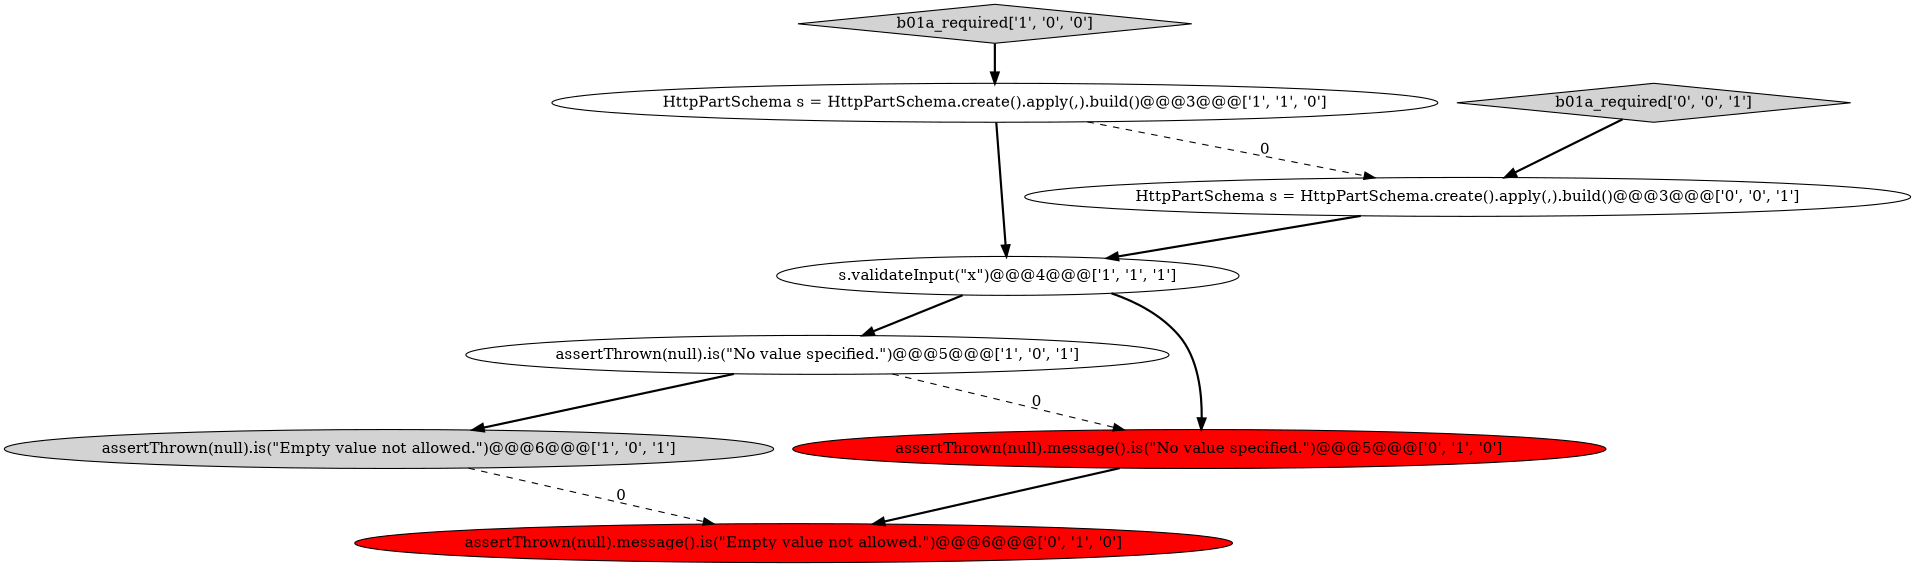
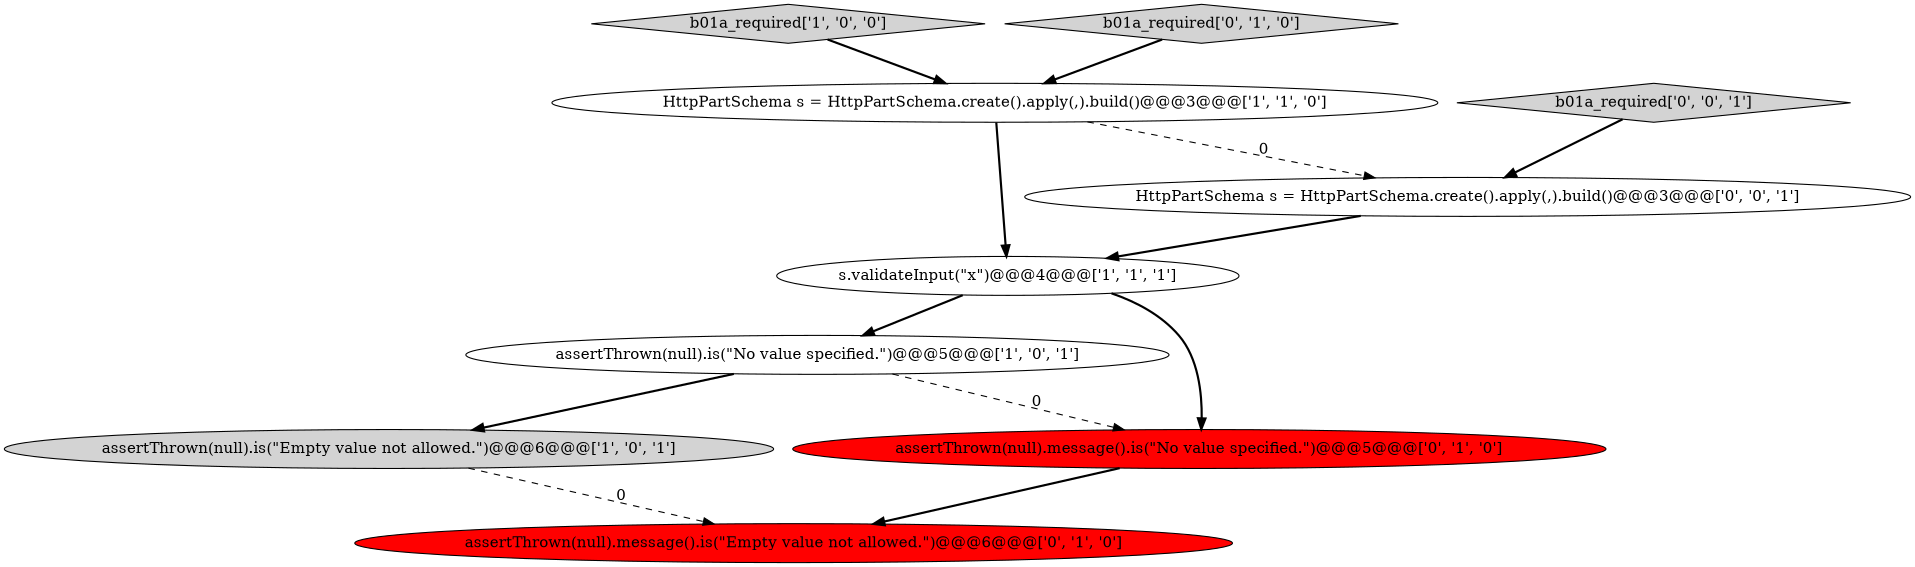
none -> (1201, 24)
